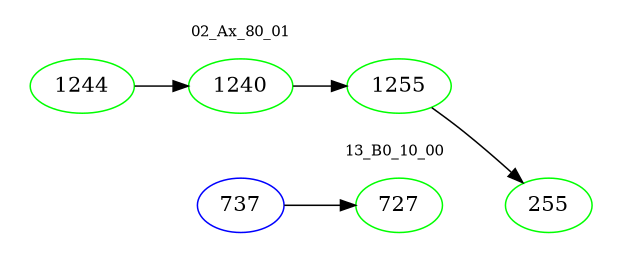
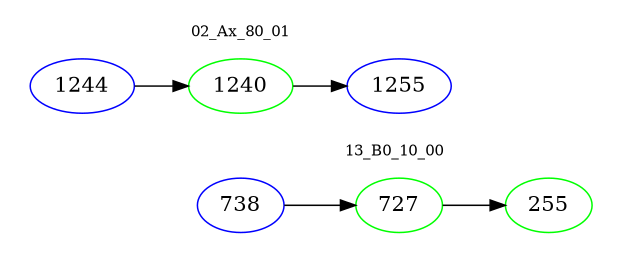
(82, 86) -> (82, 86)
(399, 86) -> (399, 86)
(482, 147) -> (466, 205)
(241, 205) -> (241, 205)
